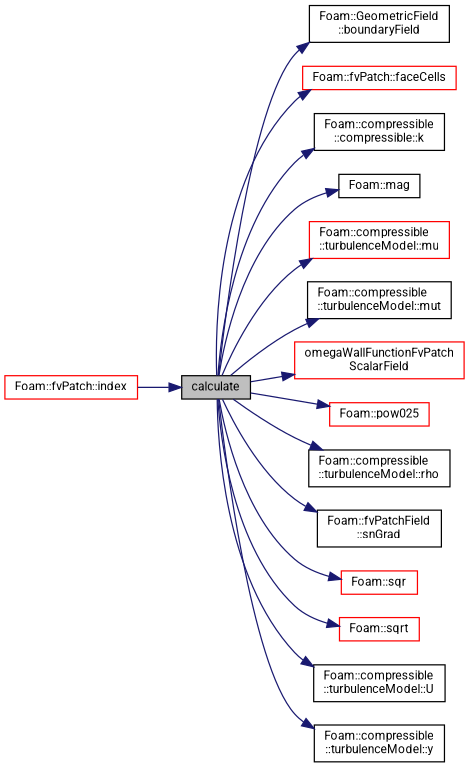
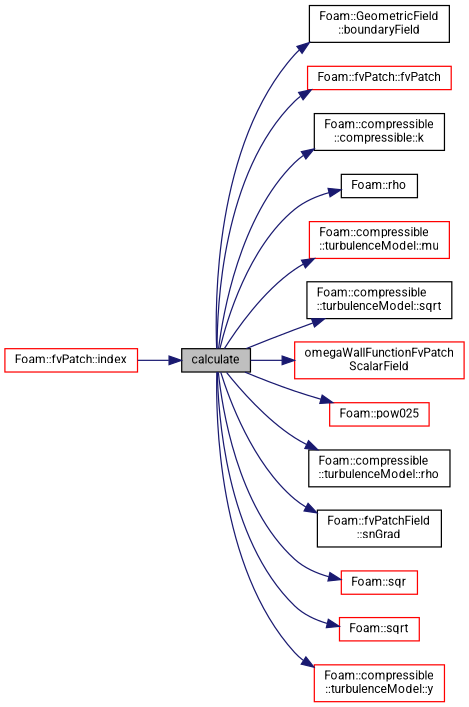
(379, 78) -> (379, 78)
(379, 186) -> (379, 186)
(379, 300) -> (379, 300)
(379, 683) -> none
(379, 743) -> (379, 683)
